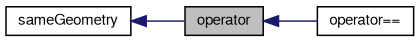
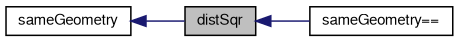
(224, 21) -> (220, 21)
(366, 21) -> (381, 21)
